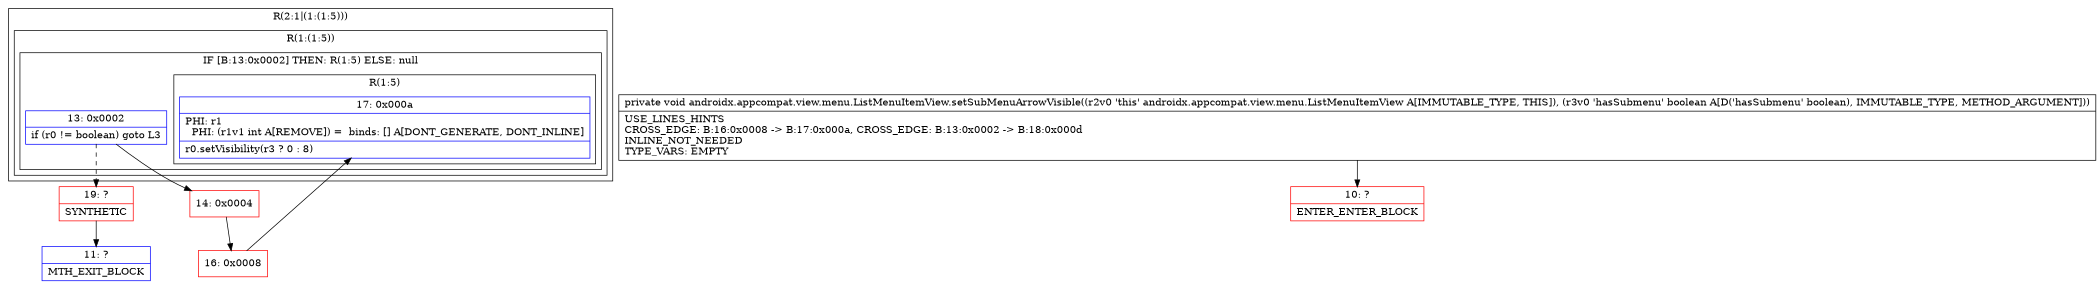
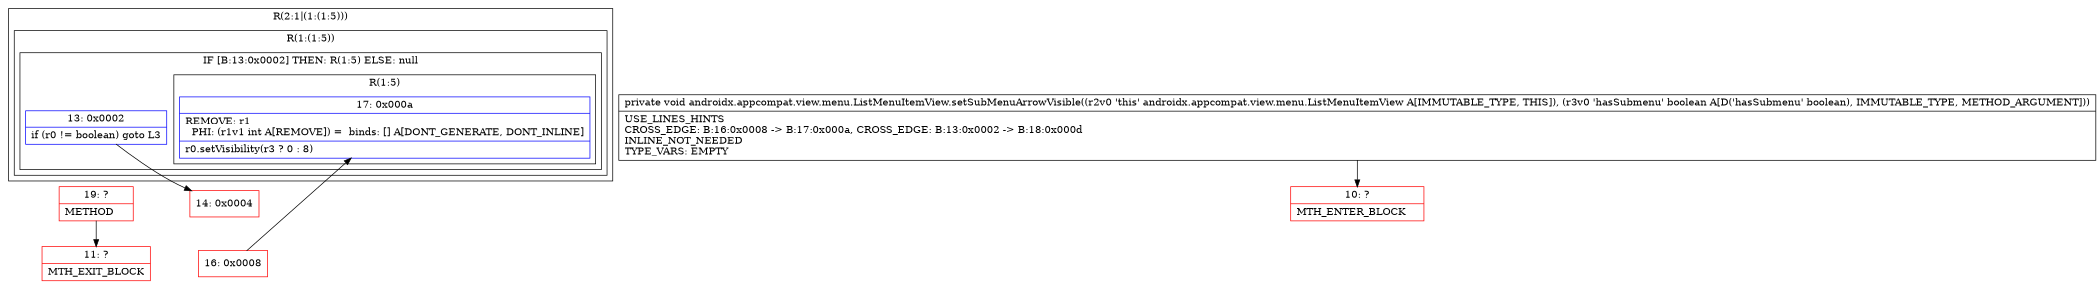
(206, 121) -> (220, 121)
(96, 162) -> none
(96, 212) -> (89, 212)
(1357, 212) -> (1351, 212)
(228, 230) -> none
(96, 264) -> (96, 264)
